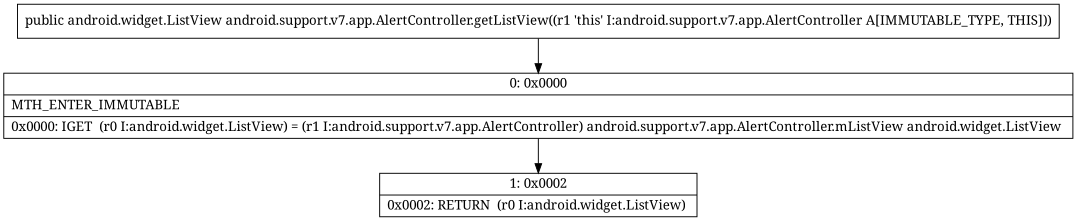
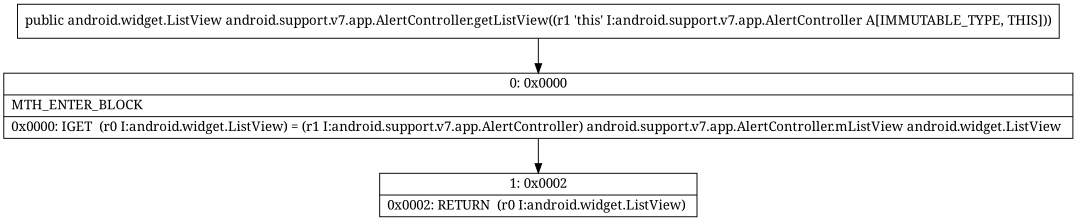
(96, 105) -> (77, 105)
